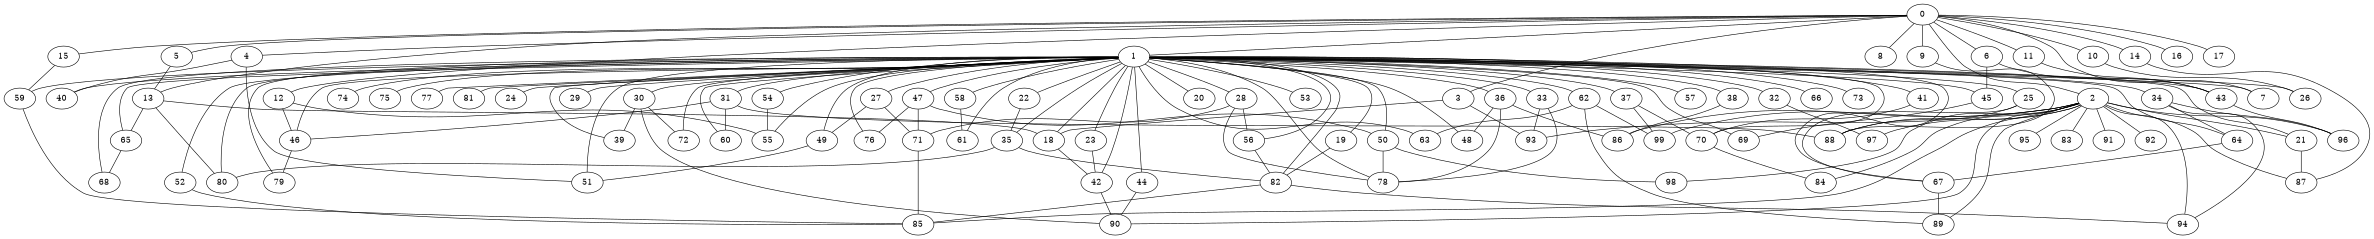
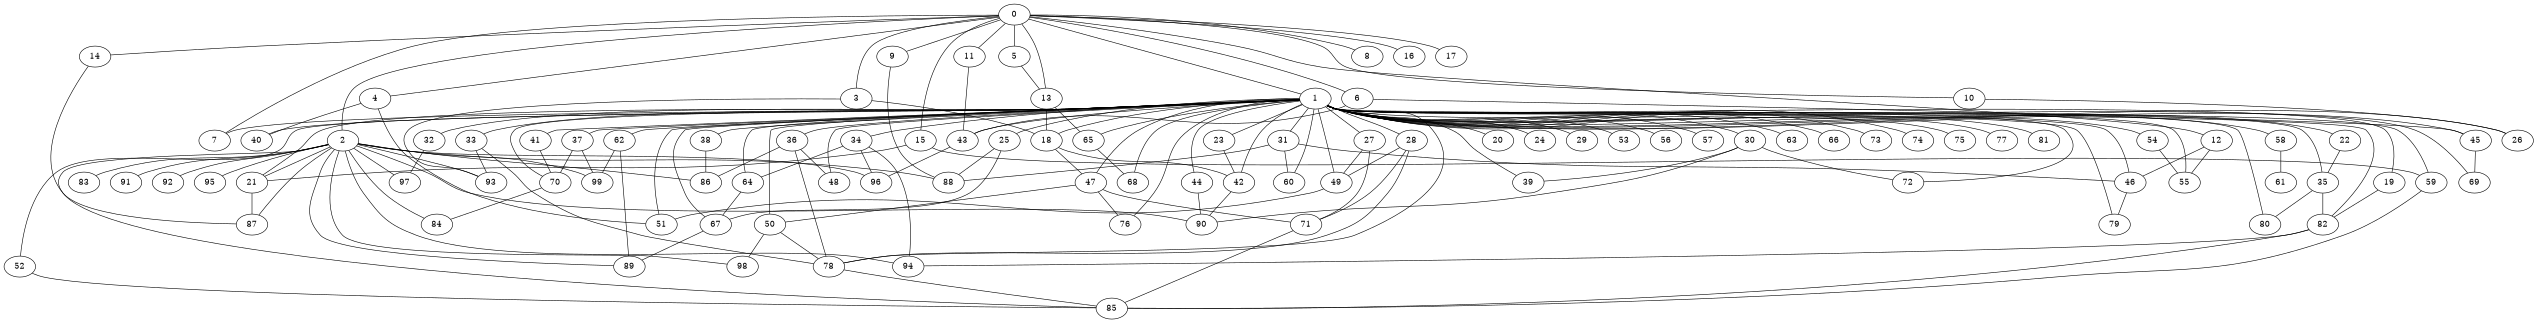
(1008, 85) -> none
(1245, 119) -> (1377, 160)
(1505, 120) -> none
(185, 141) -> none
none -> (1065, 158)
(1260, 158) -> none
none -> (635, 168)
none -> (970, 289)
